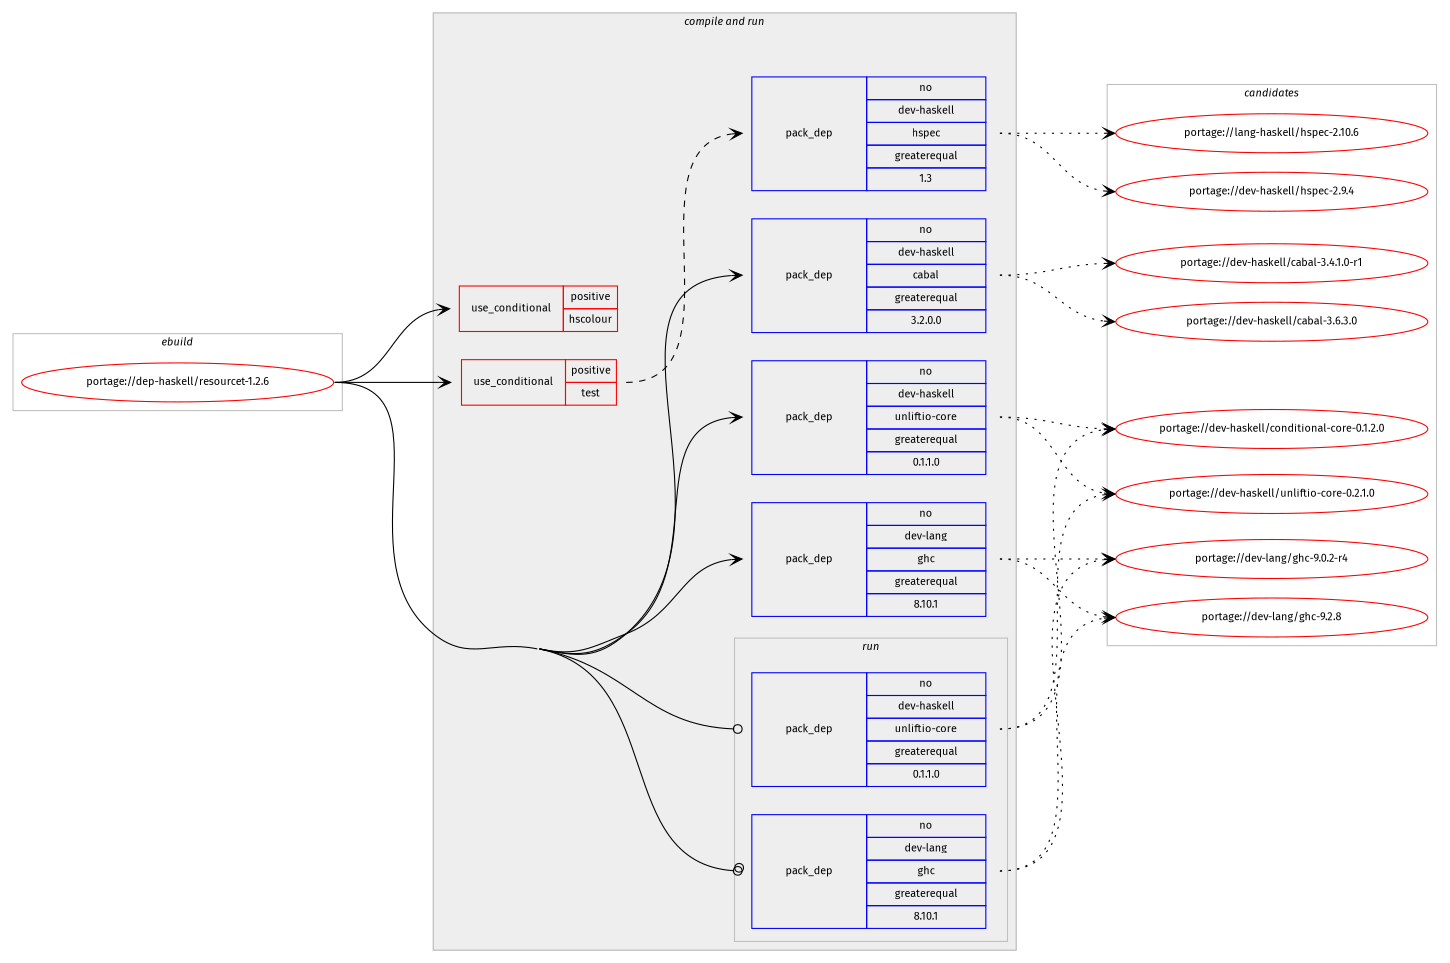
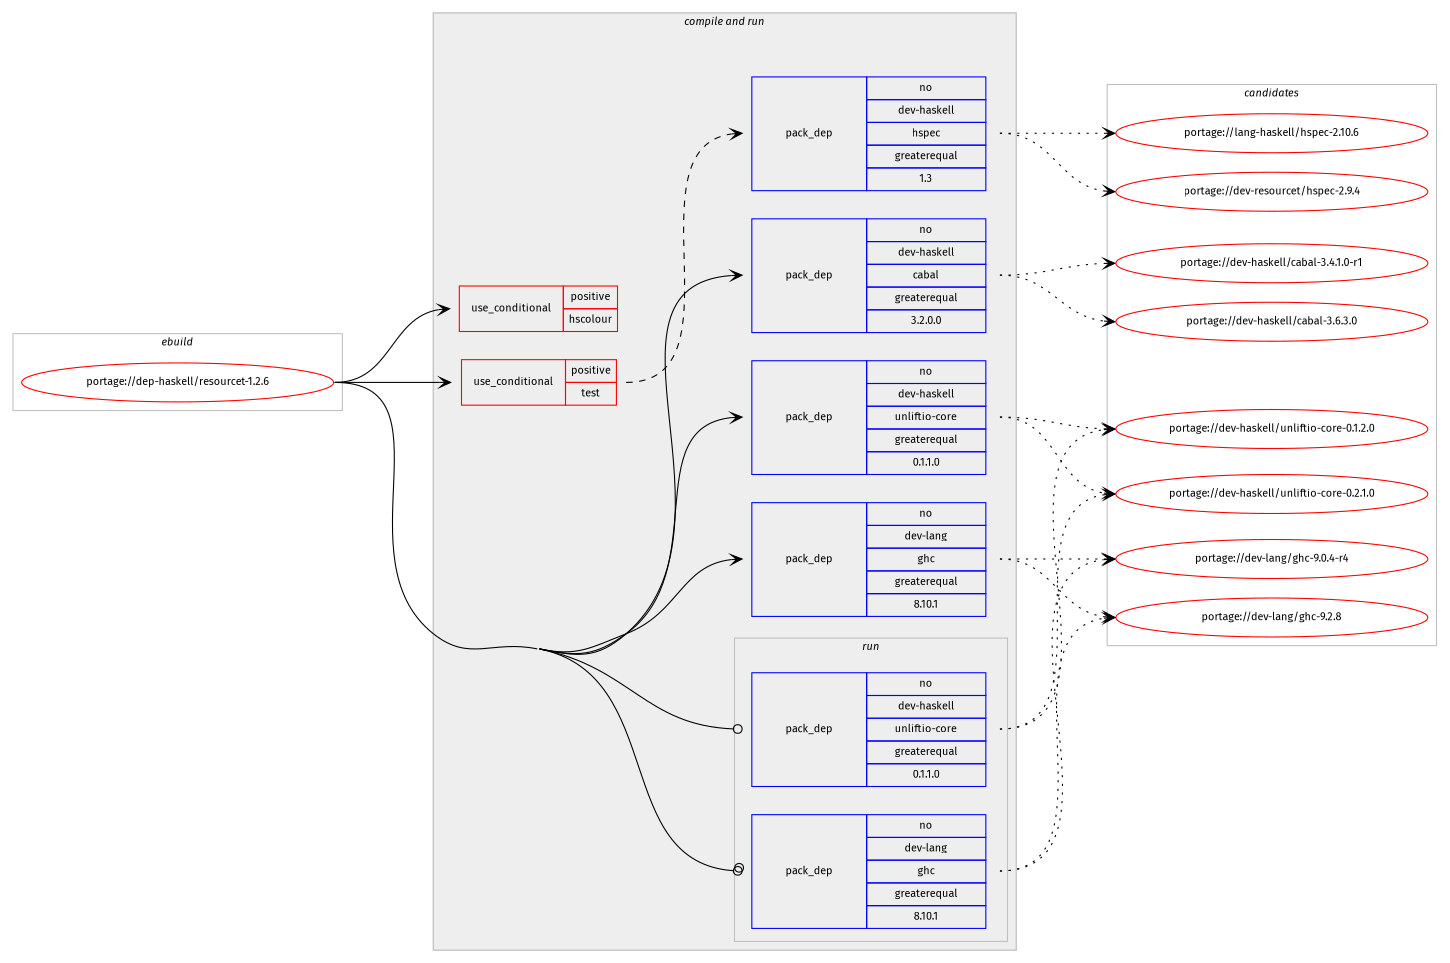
(1272, 192) -> (1272, 192)
(1272, 429) -> (1272, 429)
(1272, 559) -> (1272, 559)
